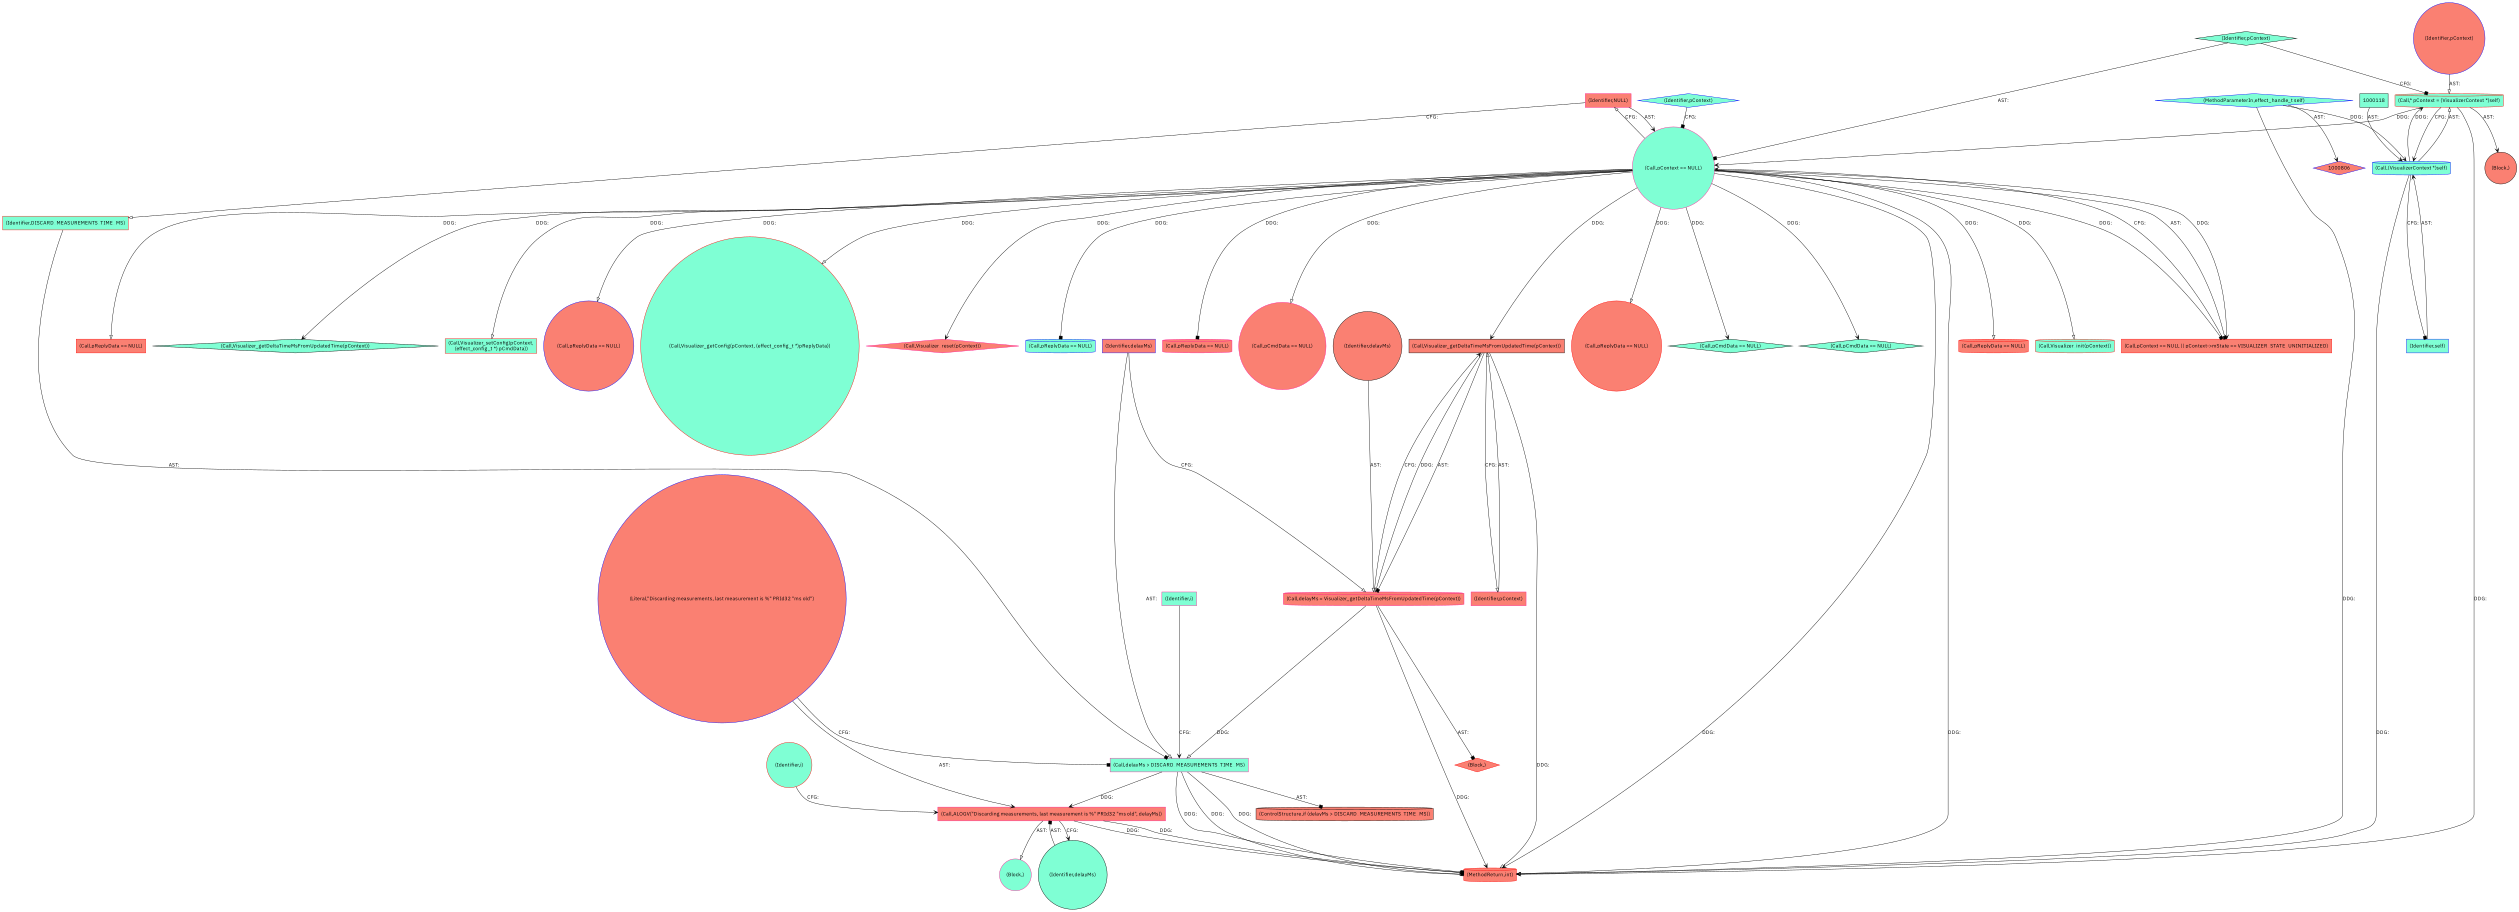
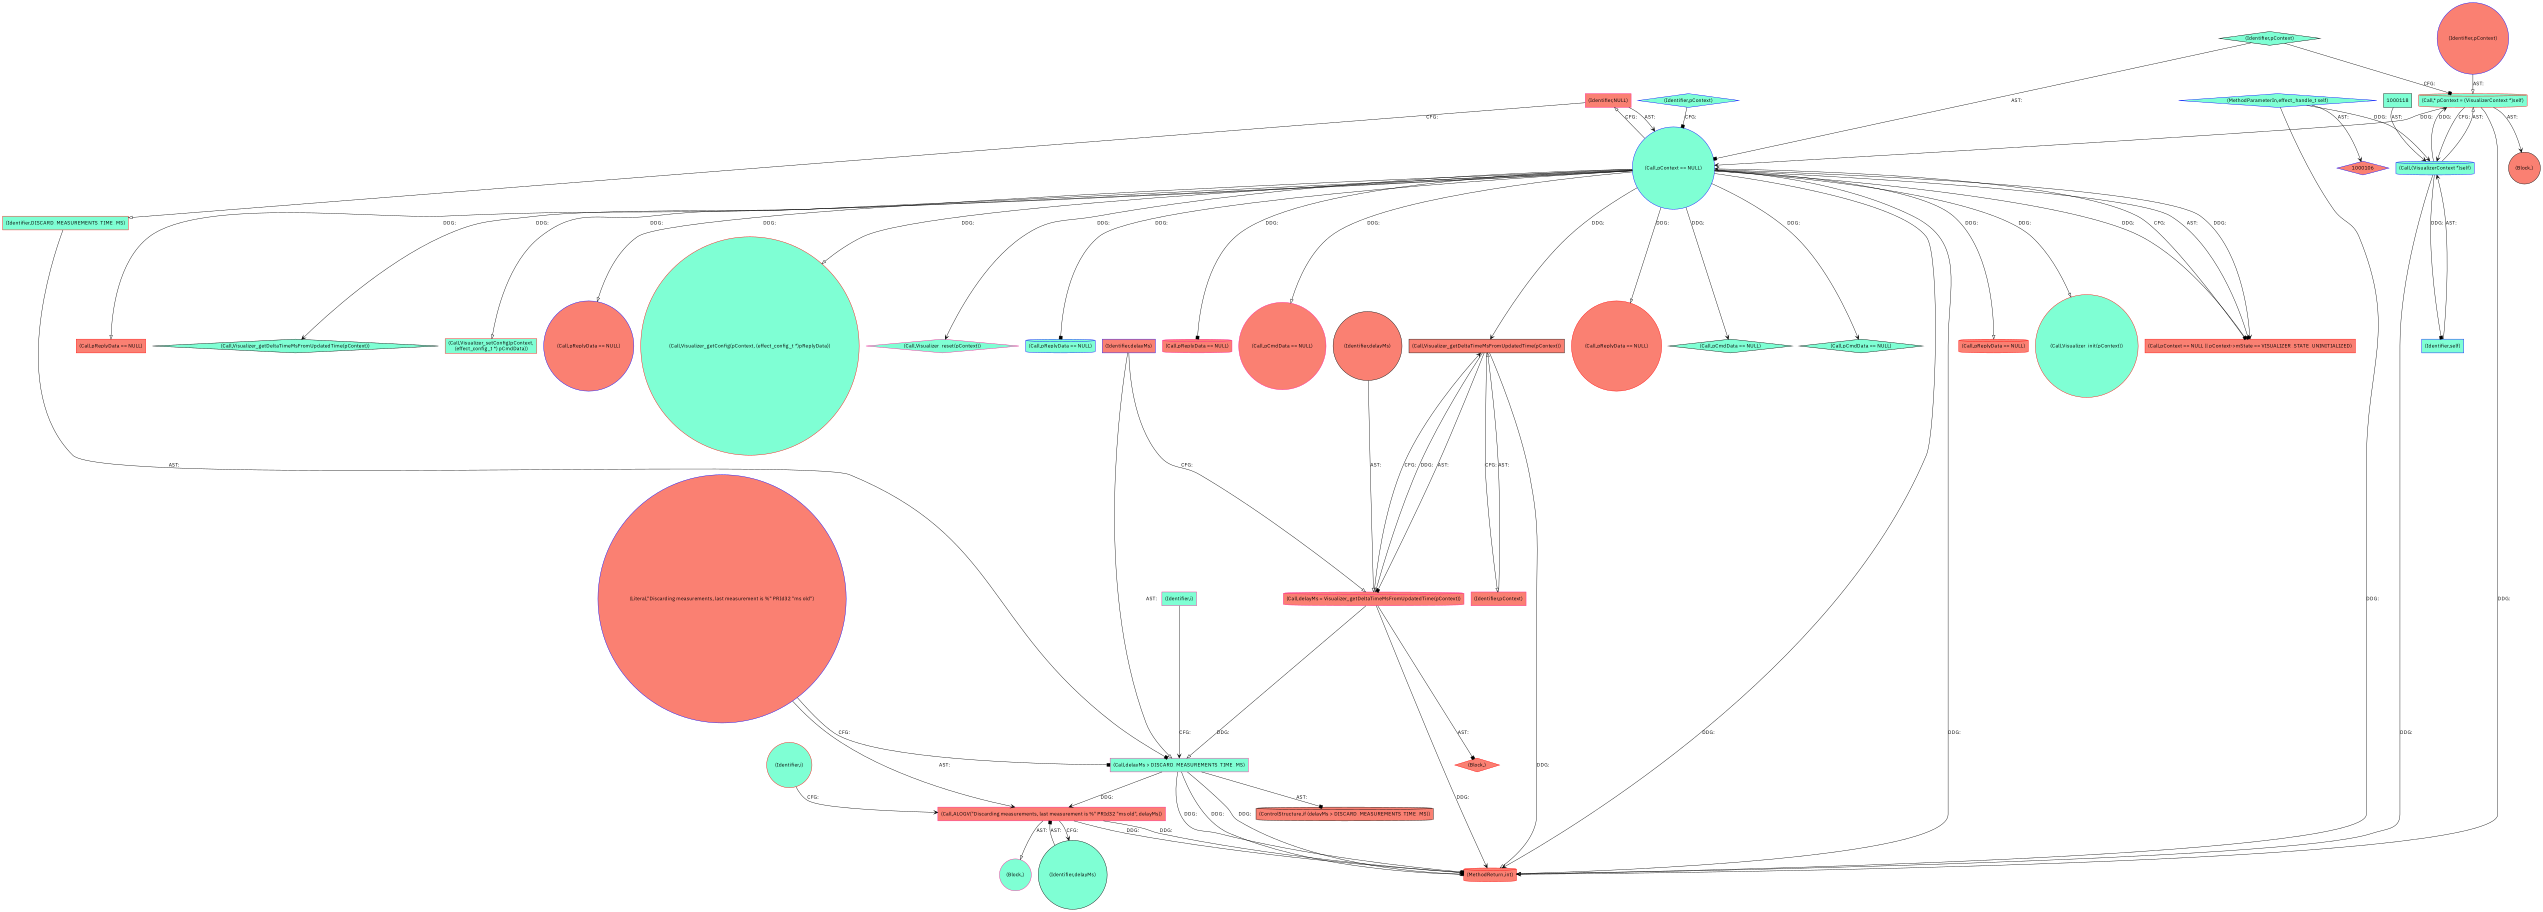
(1673, 168) -> (1673, 168)
(2339, 168) -> (2363, 168)
(2414, 223) -> (2438, 223)
(942, 346) -> (942, 346)
(2075, 346) -> (2087, 346)
